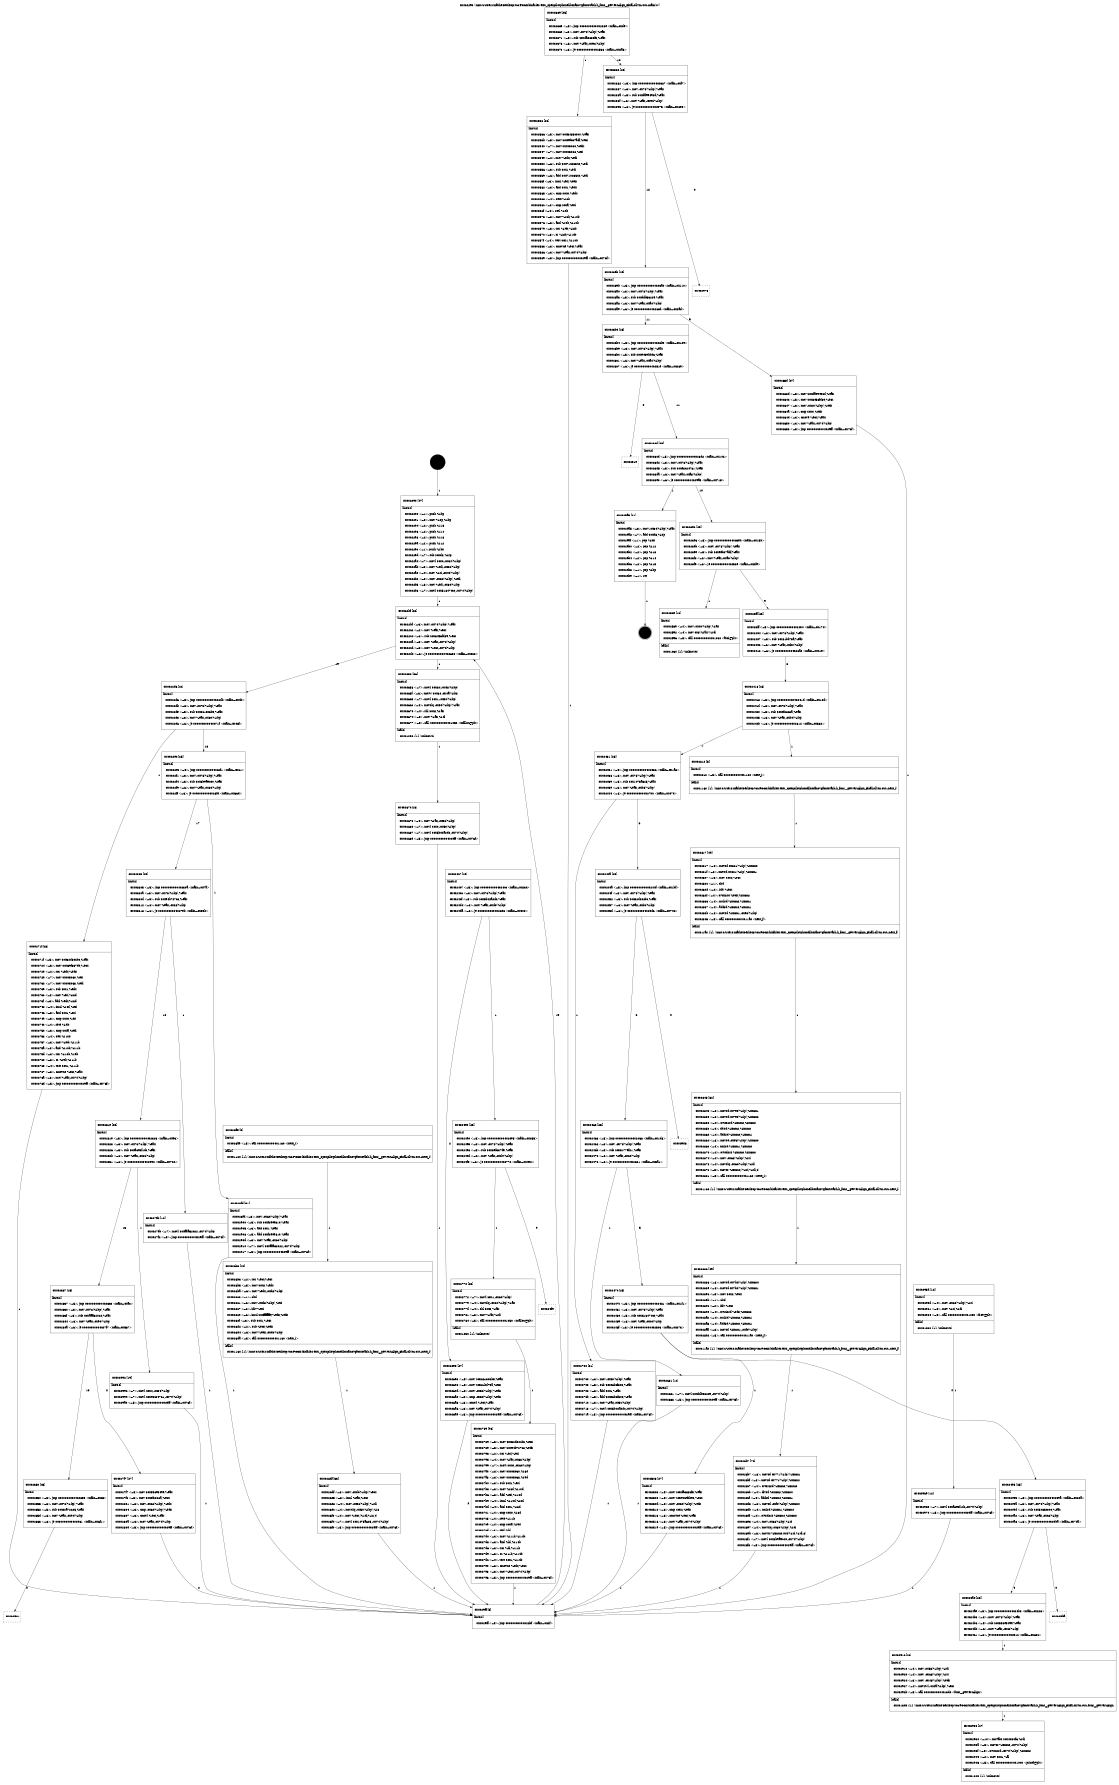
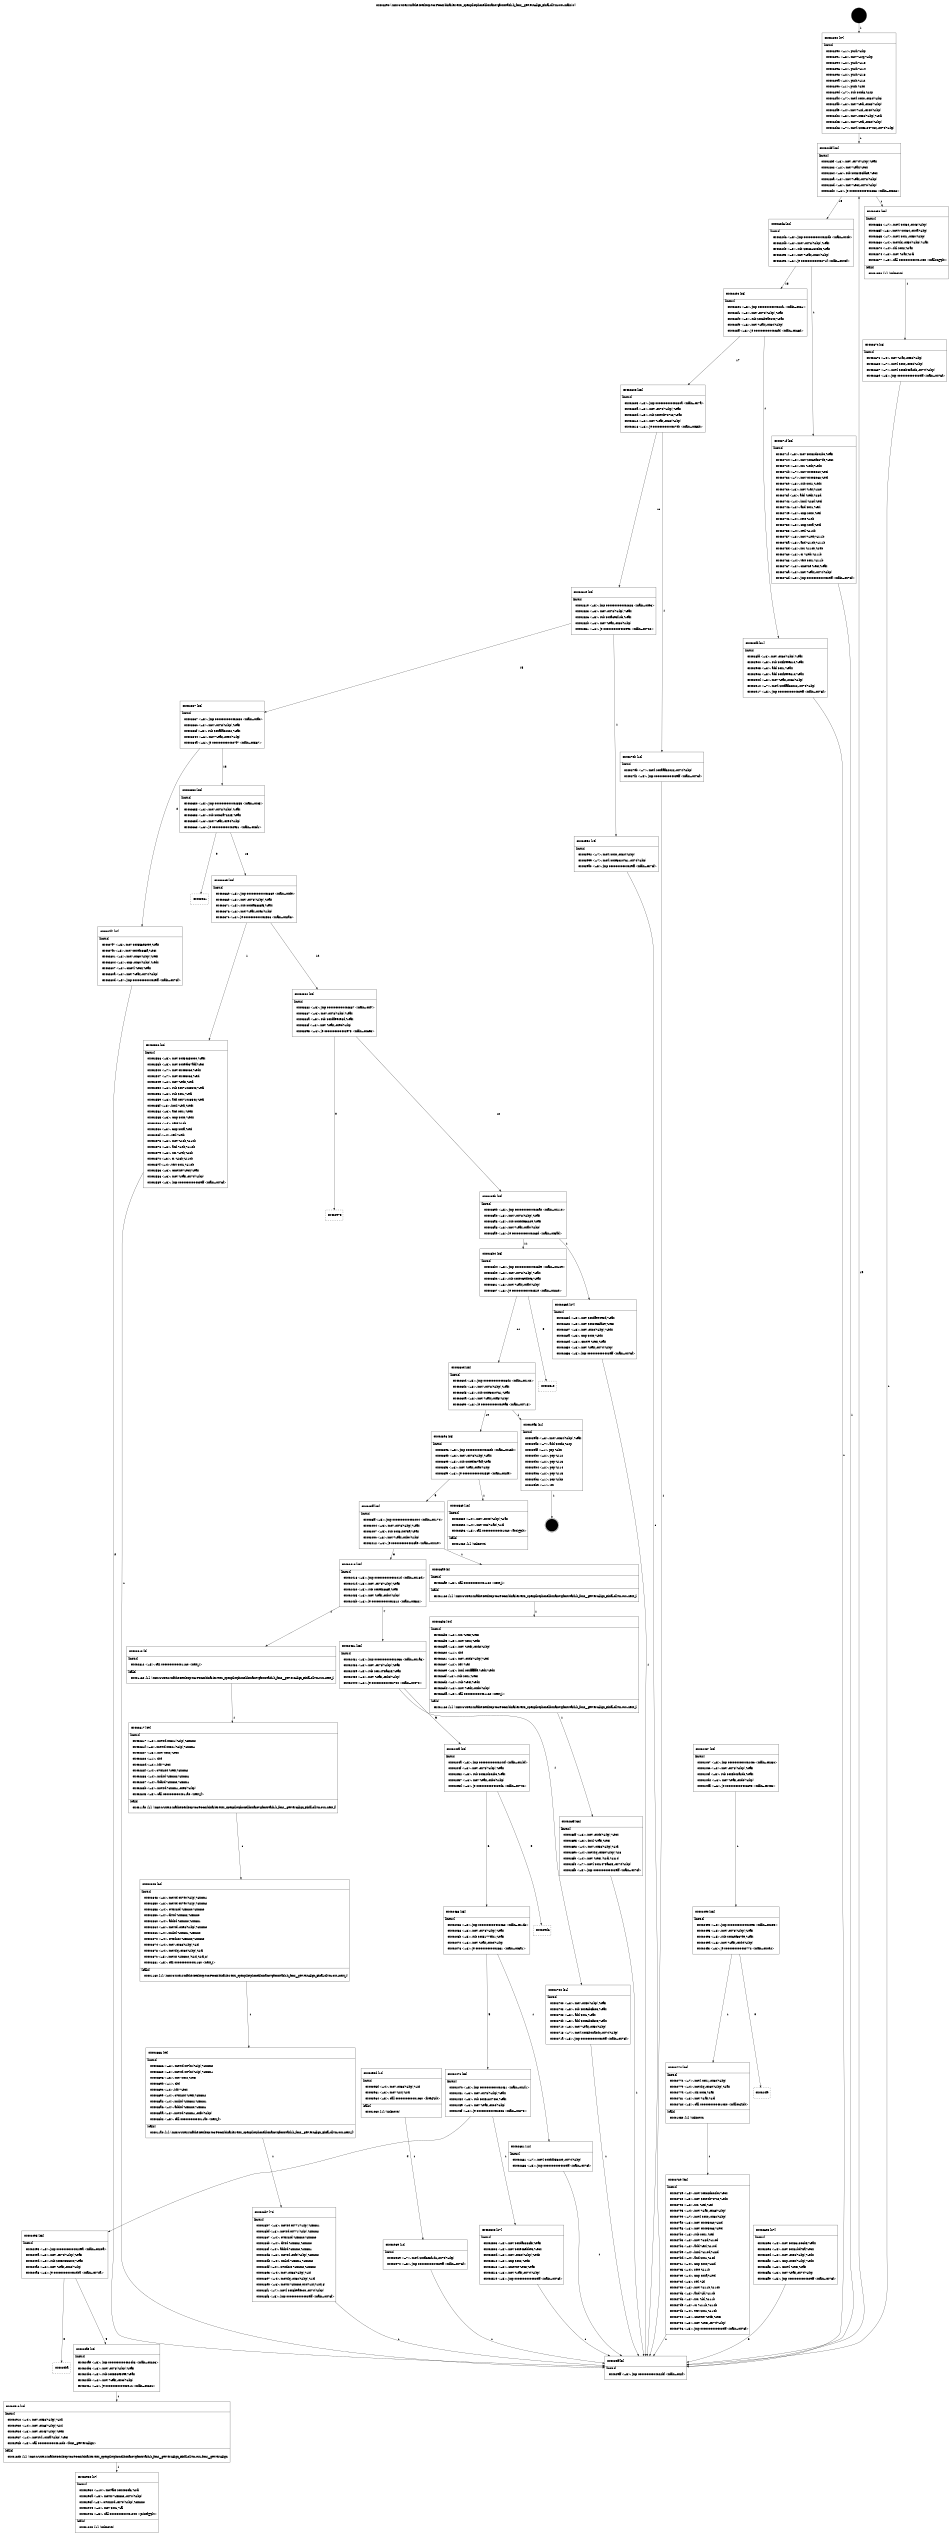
(689, 320) -> (566, 1244)
none -> (238, 853)
(446, 1136) -> none
none -> (462, 1557)
